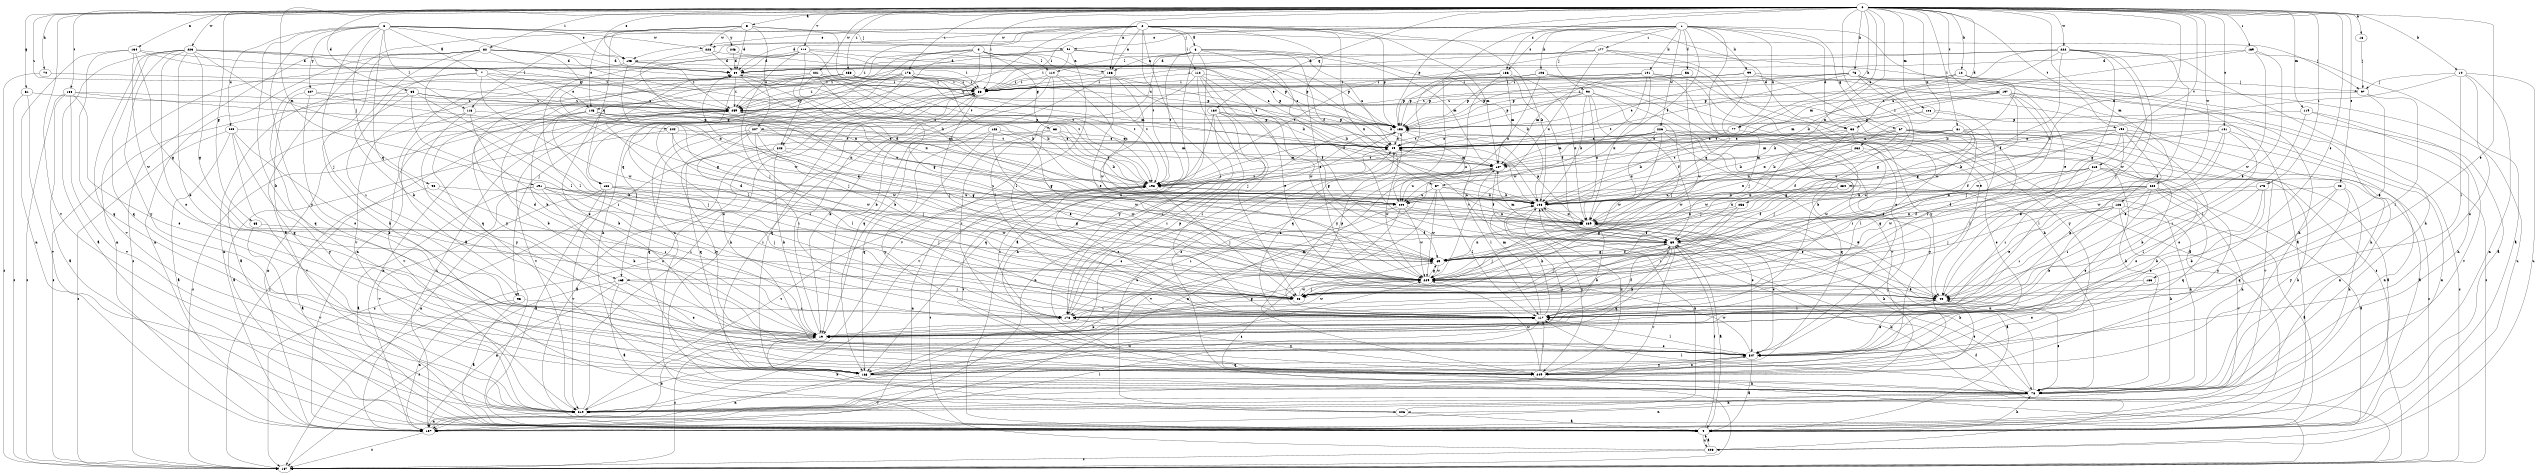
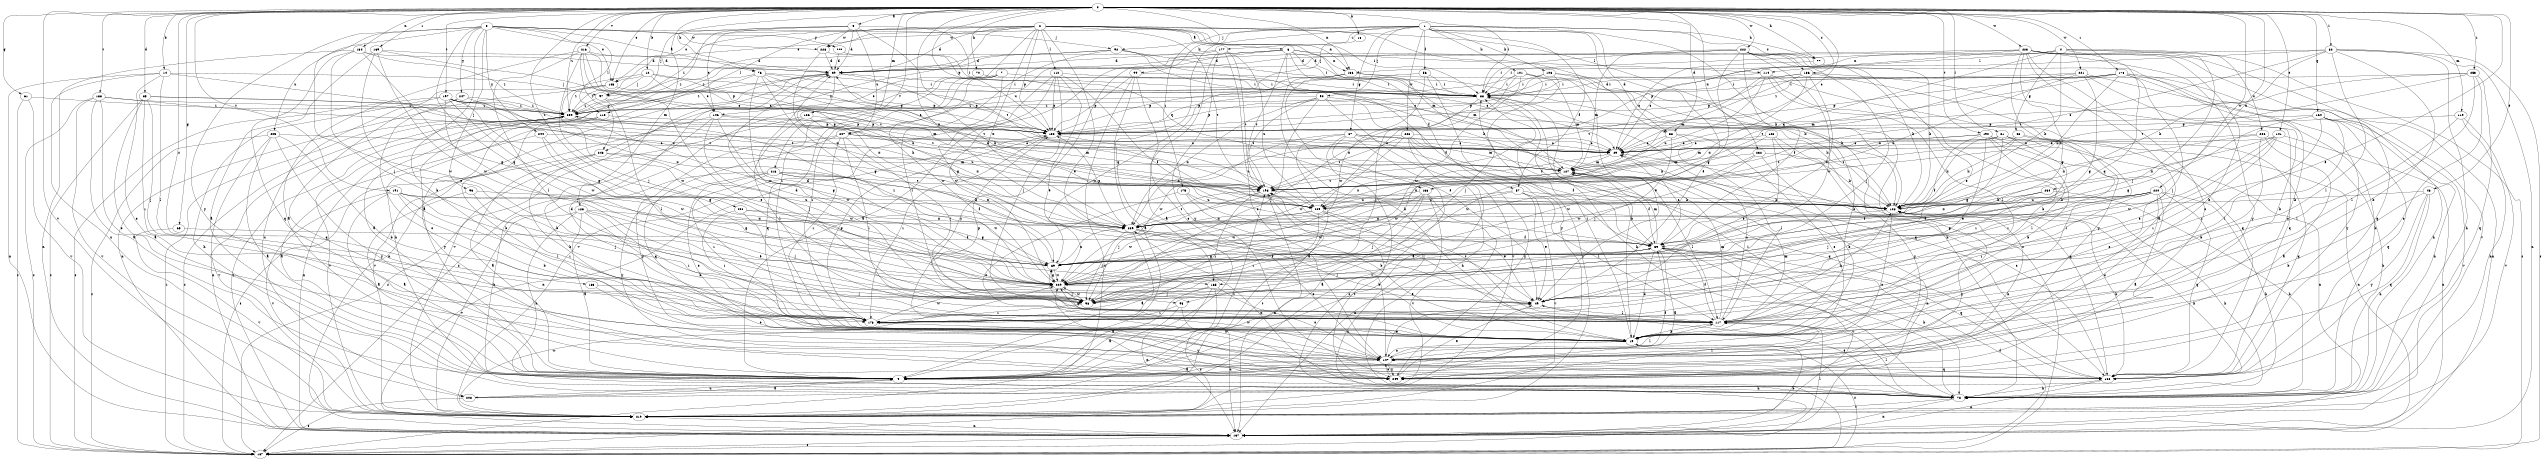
(432, 49) -> (623, 43)
(1588, 277) -> none
(1752, 356) -> (1386, 360)
(1704, 404) -> (2335, 391)
